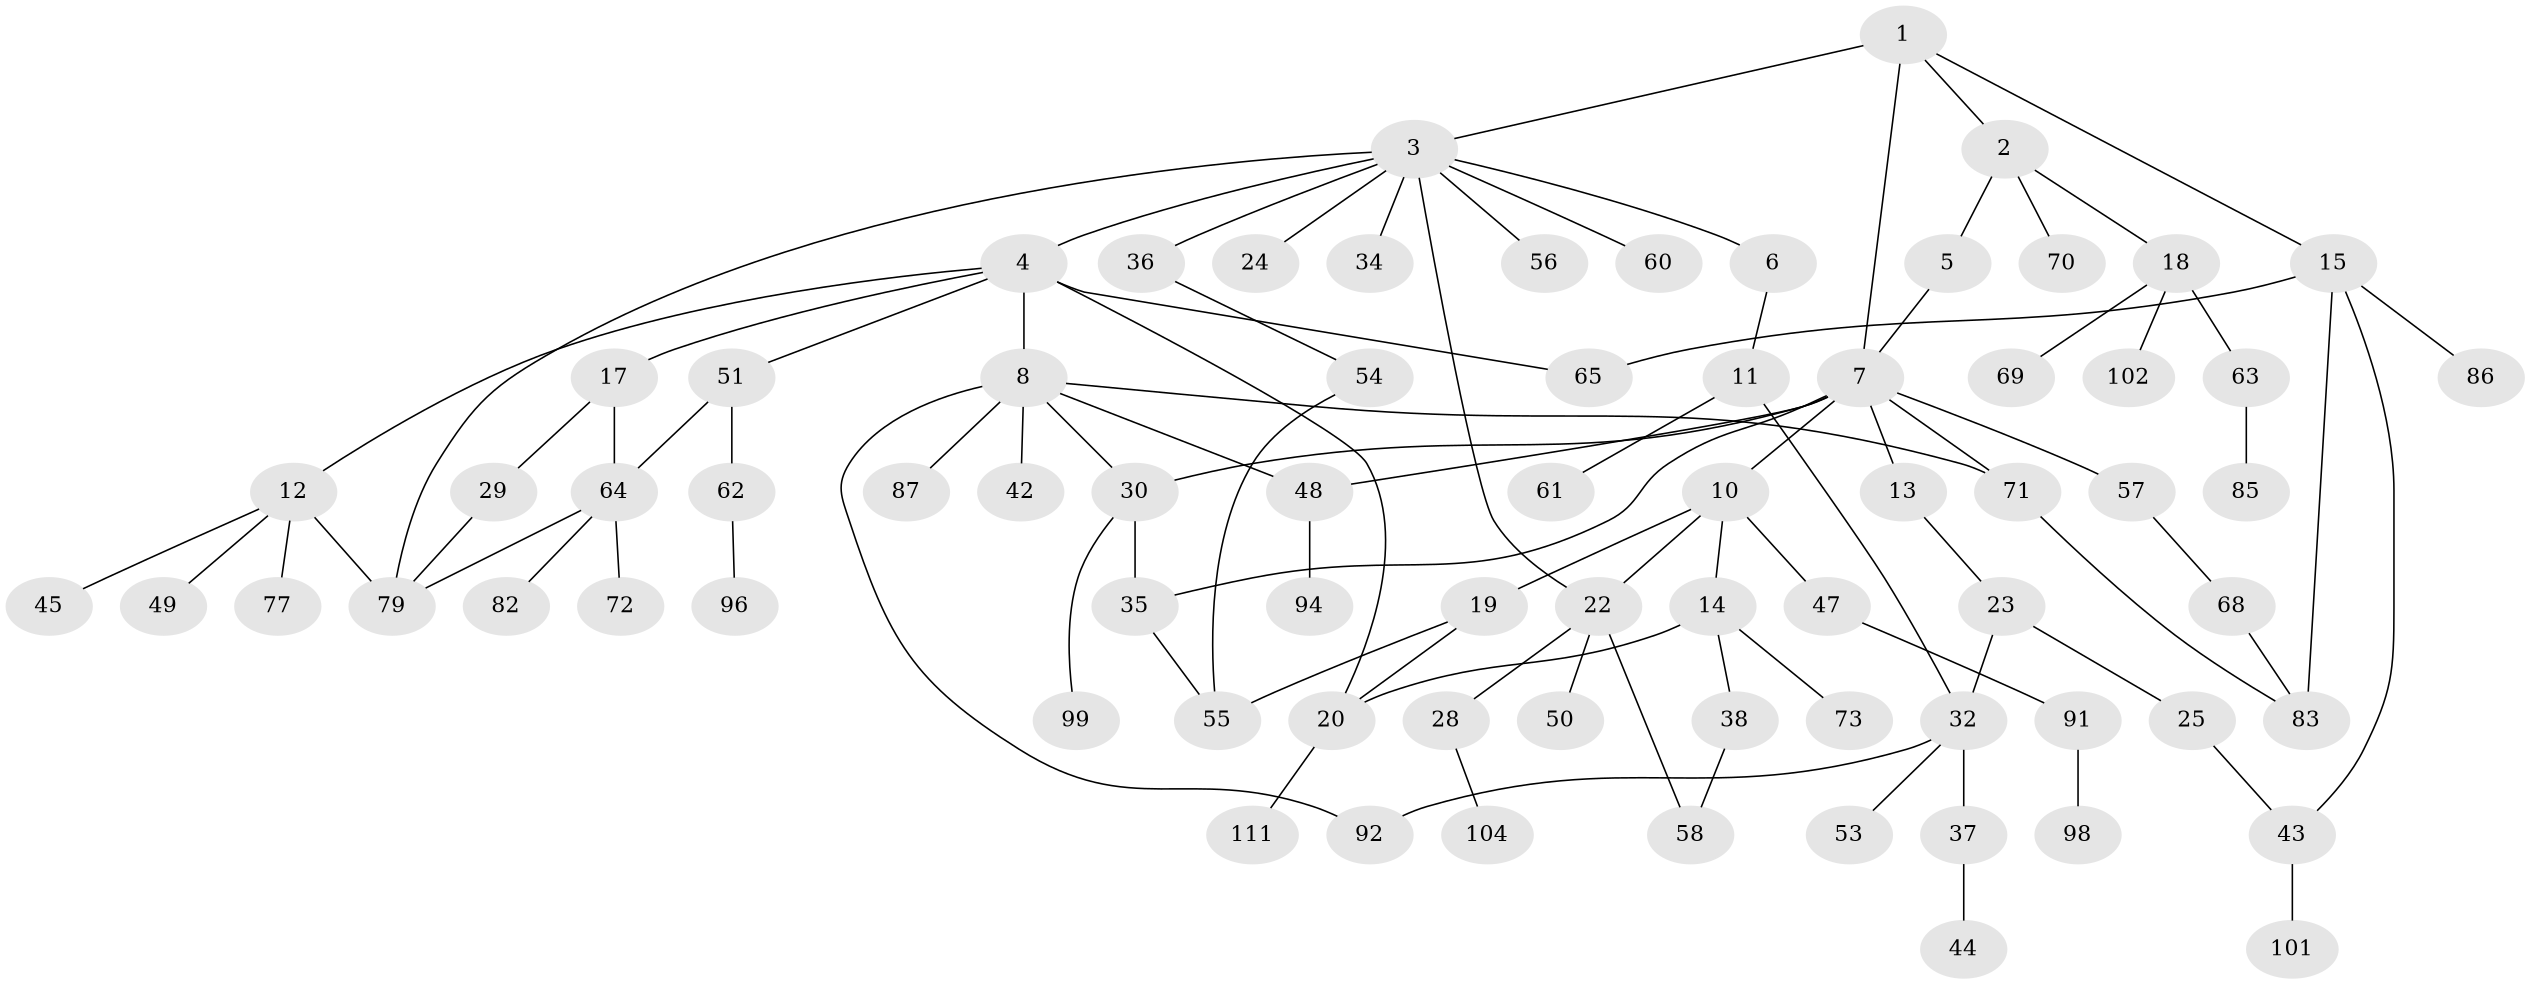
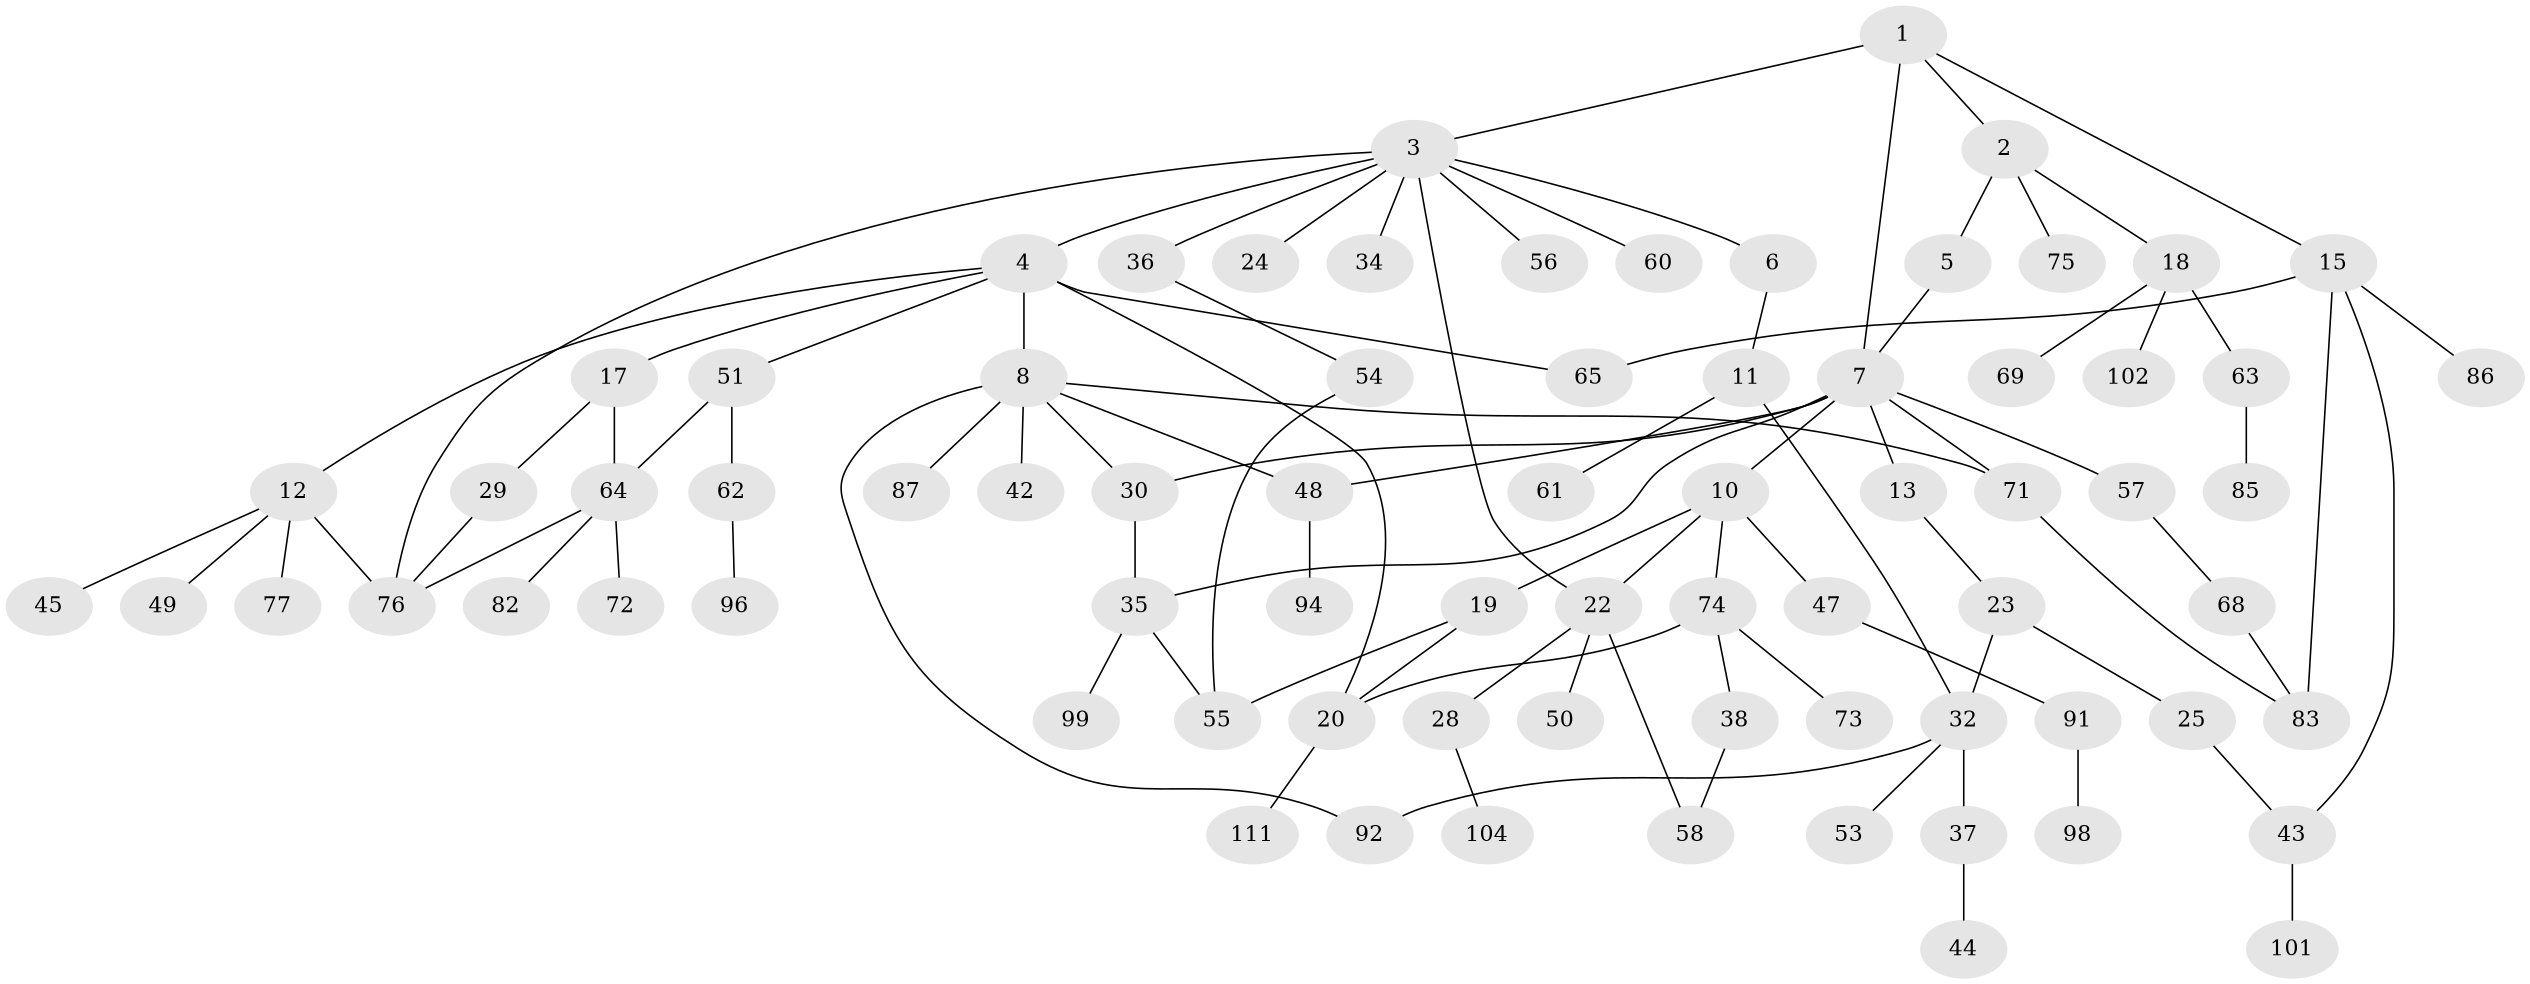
(2062, 264) -> (2062, 264)
(1073, 600) -> (1106, 664)
(392, 606) -> (392, 606)
(1713, 606) -> (1713, 606)
